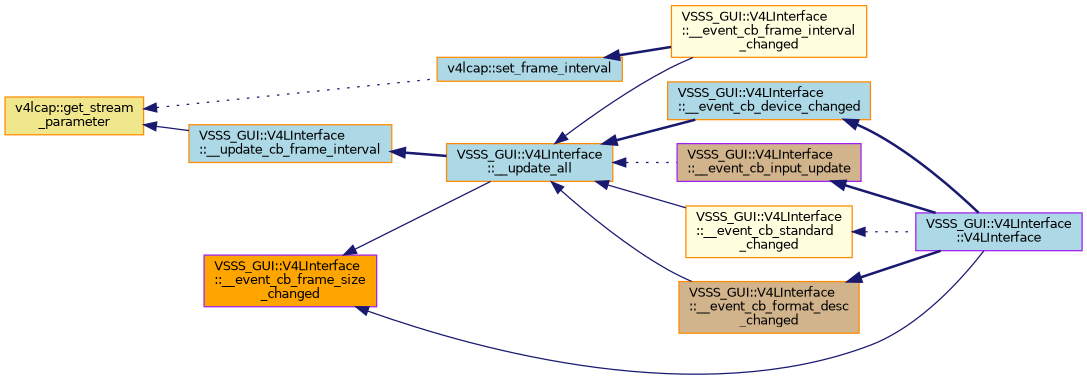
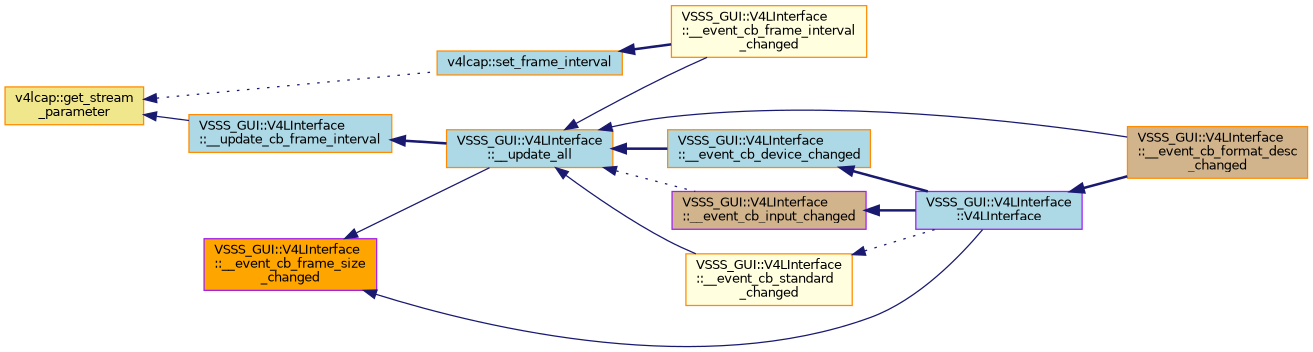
(769, 163) -> (769, 210)
(901, 264) -> (1105, 182)
